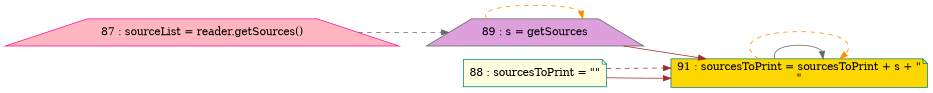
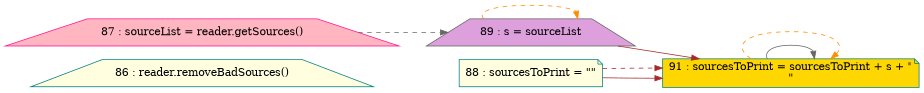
(535, 32) -> (531, 32)
none -> (202, 73)
